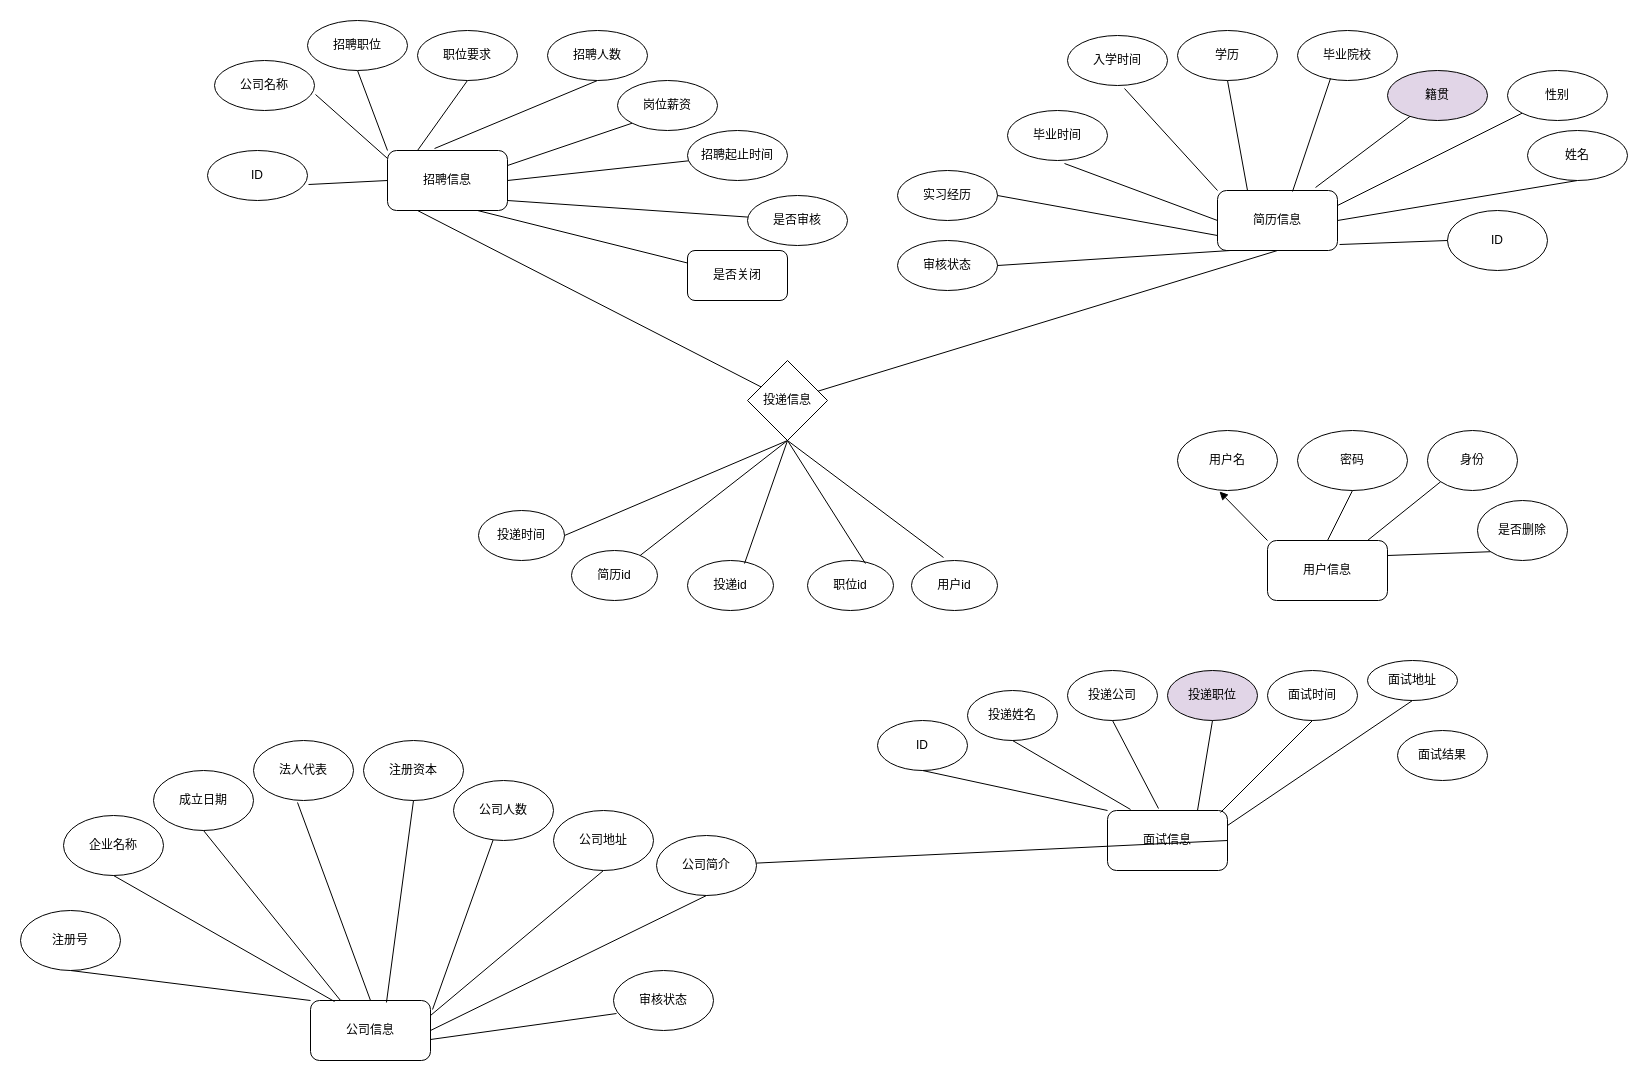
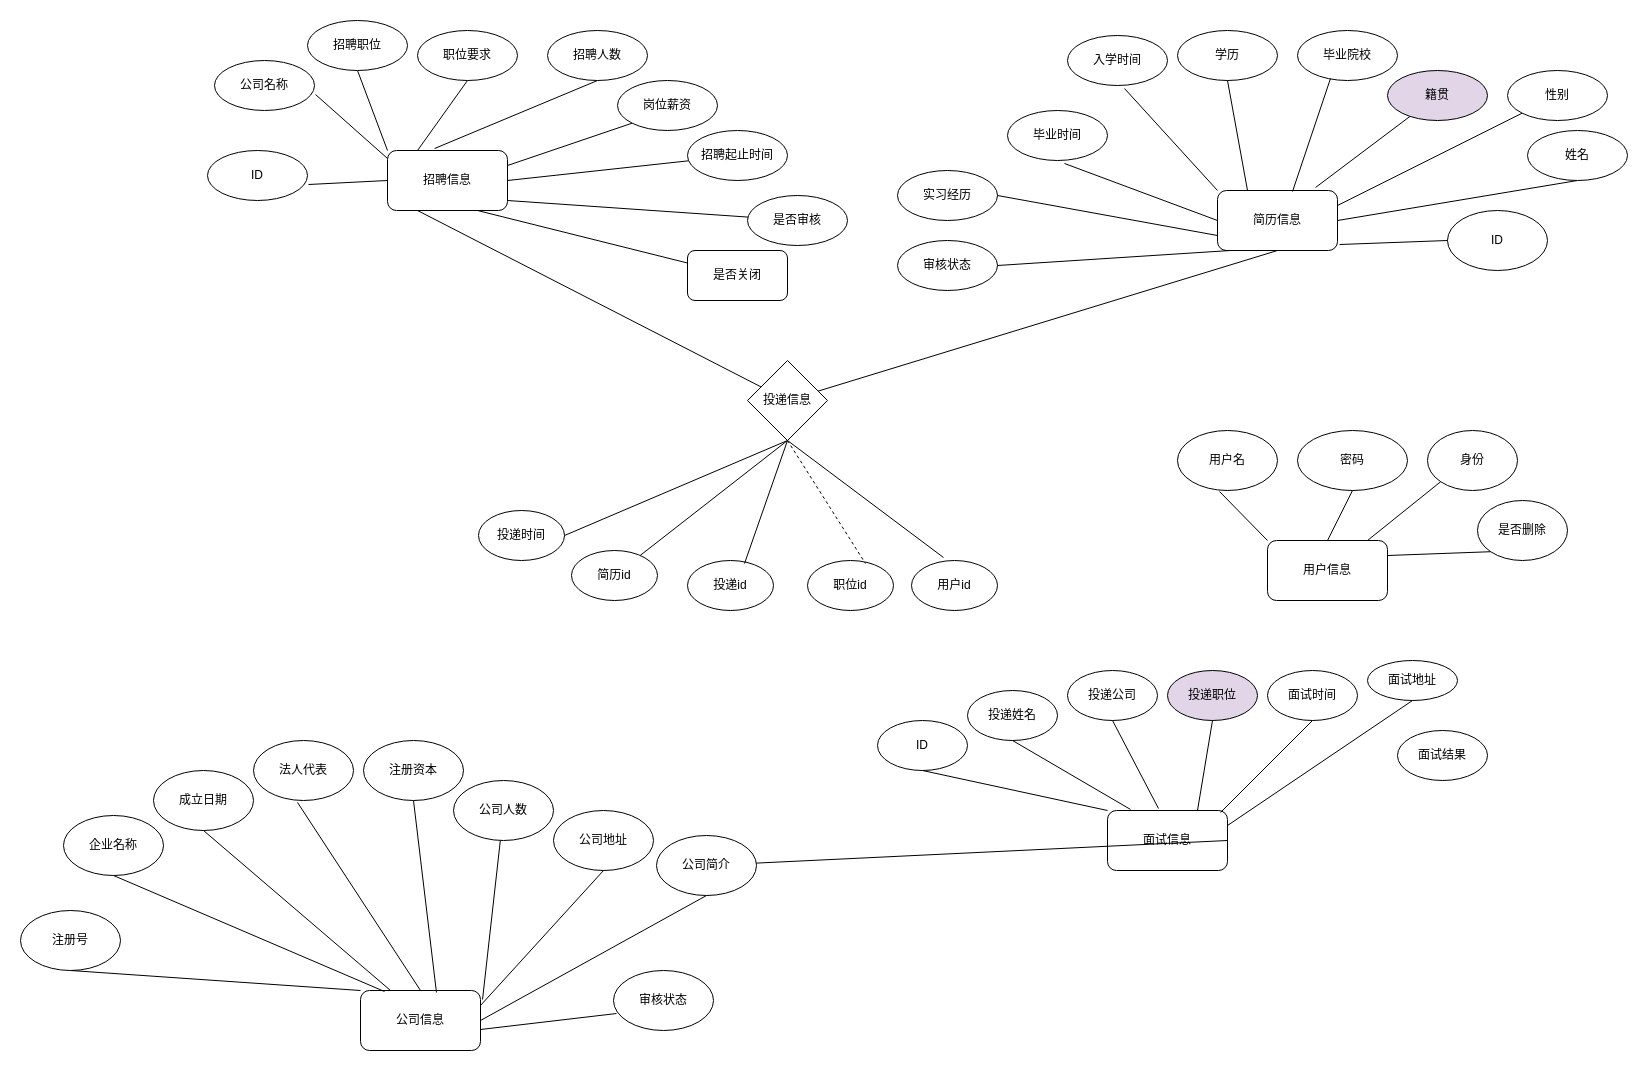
(1226, 498) -> (1223, 495)
(827, 503) -> (827, 503)
(371, 1031) -> (421, 1021)
